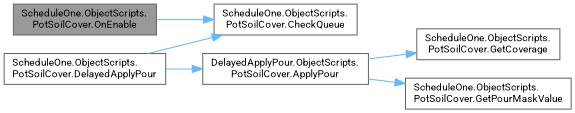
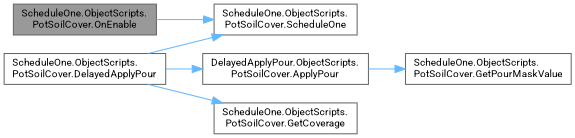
(286, 20) -> (286, 20)
(387, 57) -> (180, 92)
